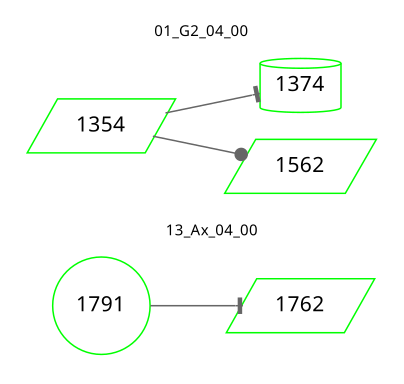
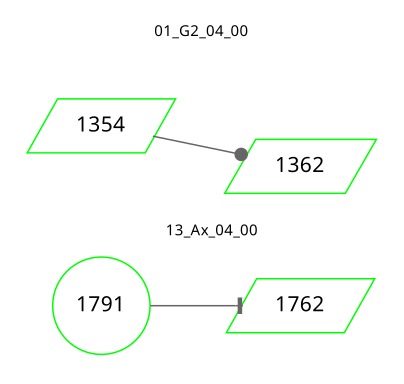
(301, 85) -> none
(301, 166) -> (301, 166)
